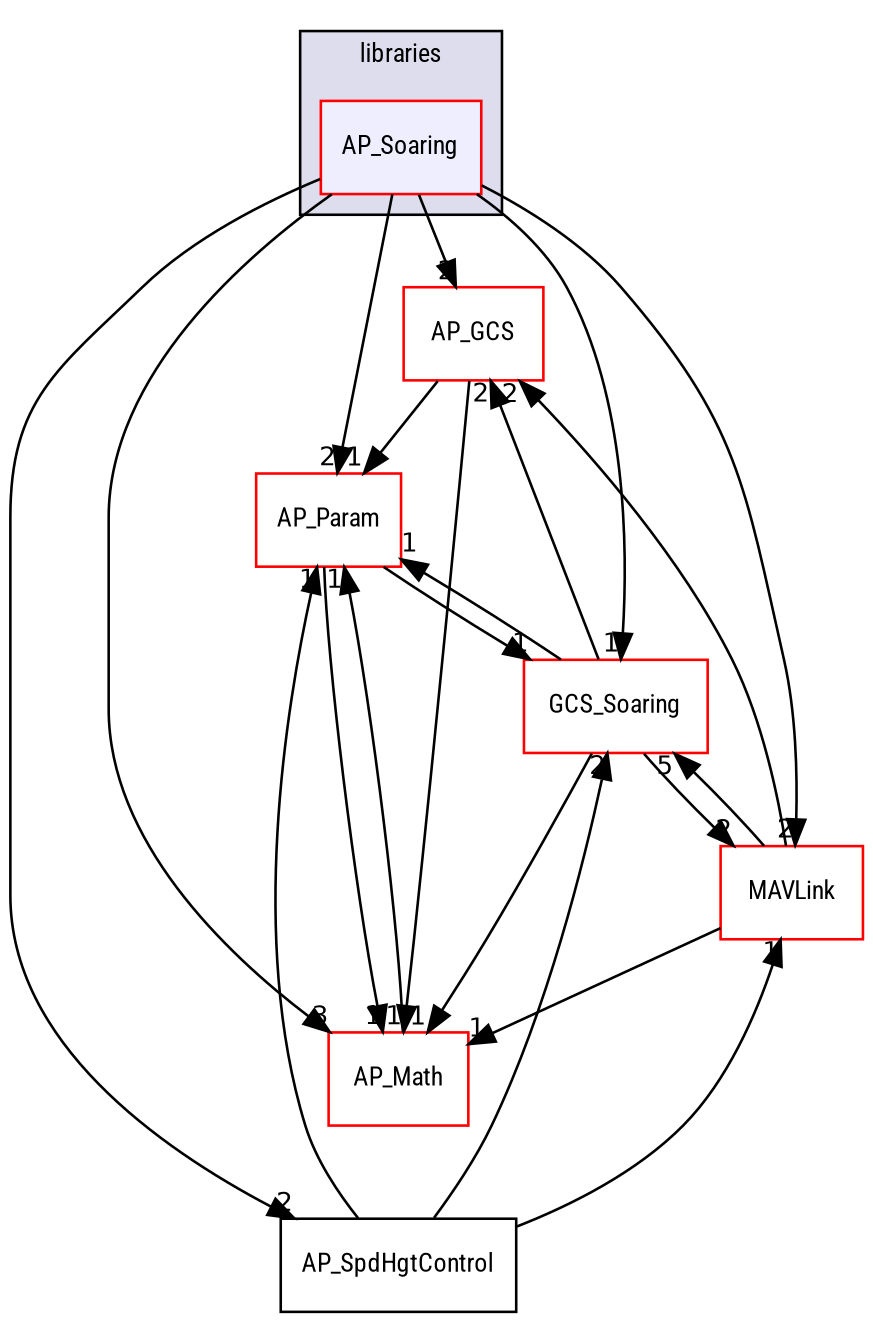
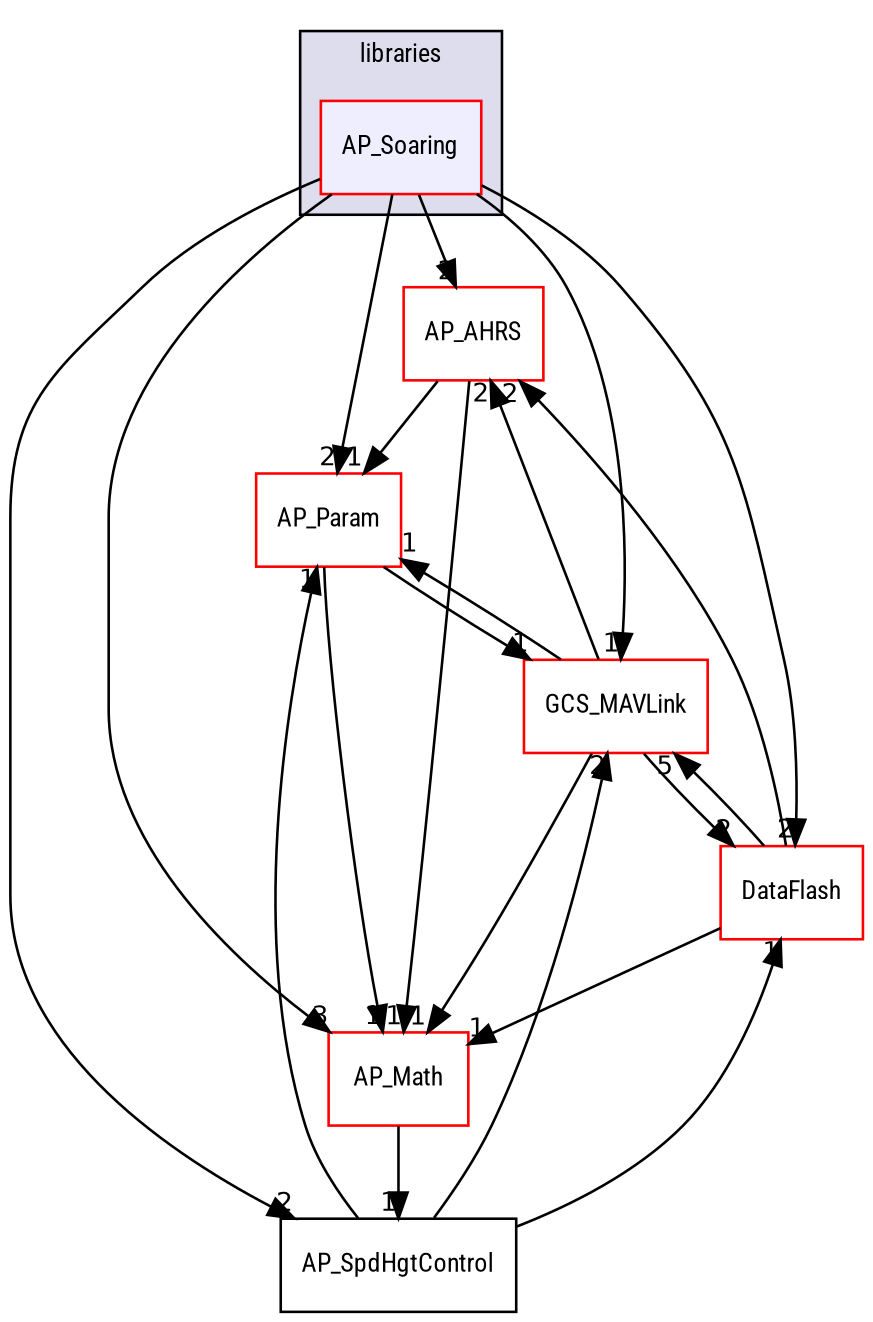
(474, 334) -> (474, 334)
(616, 706) -> (616, 706)
(382, 811) -> (398, 1159)
(792, 893) -> (792, 893)
